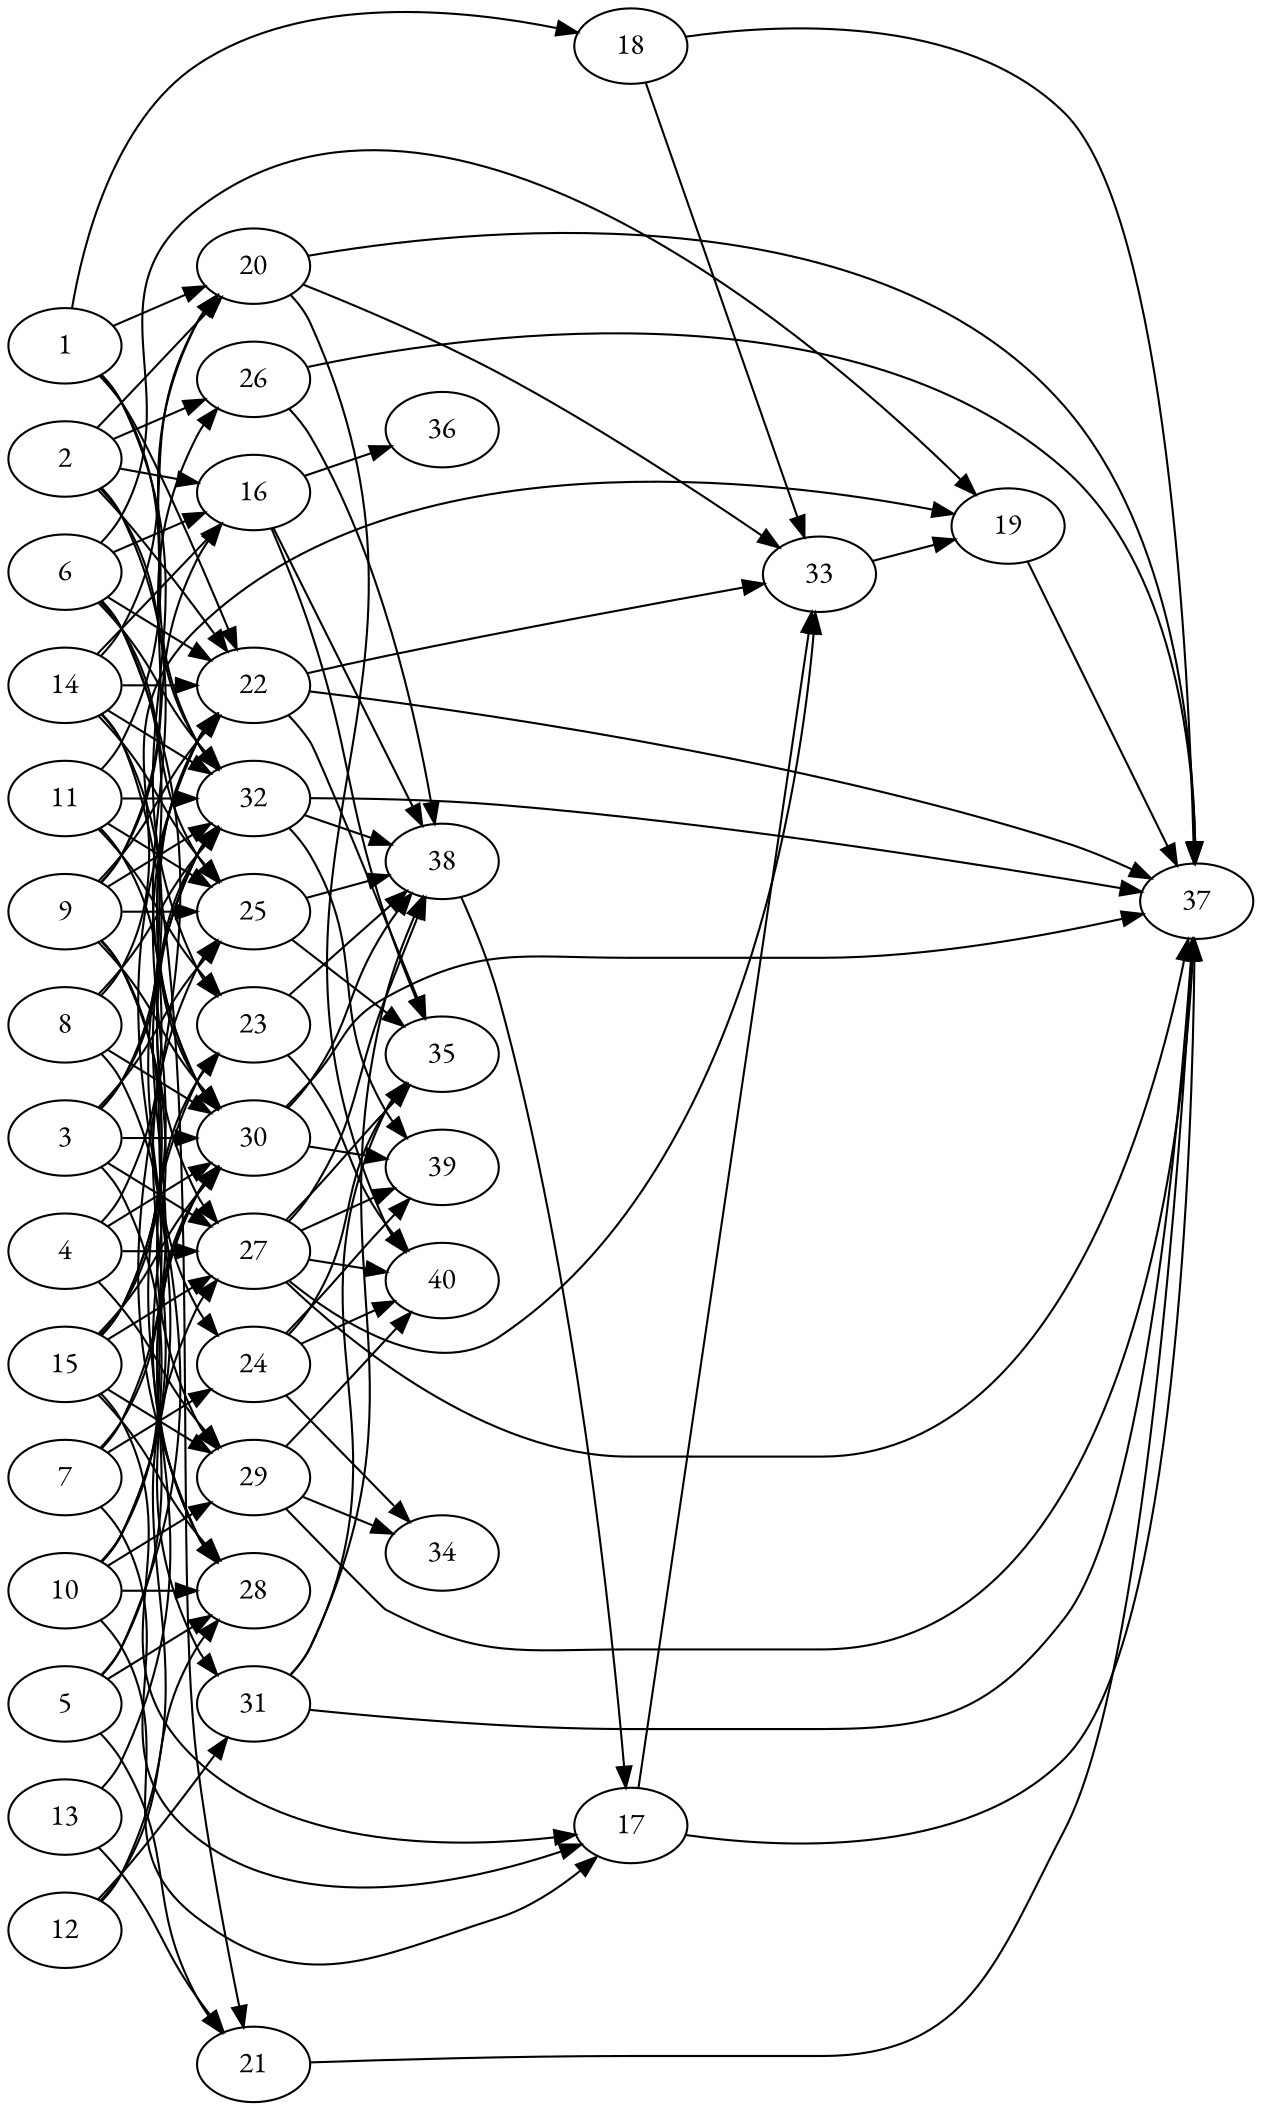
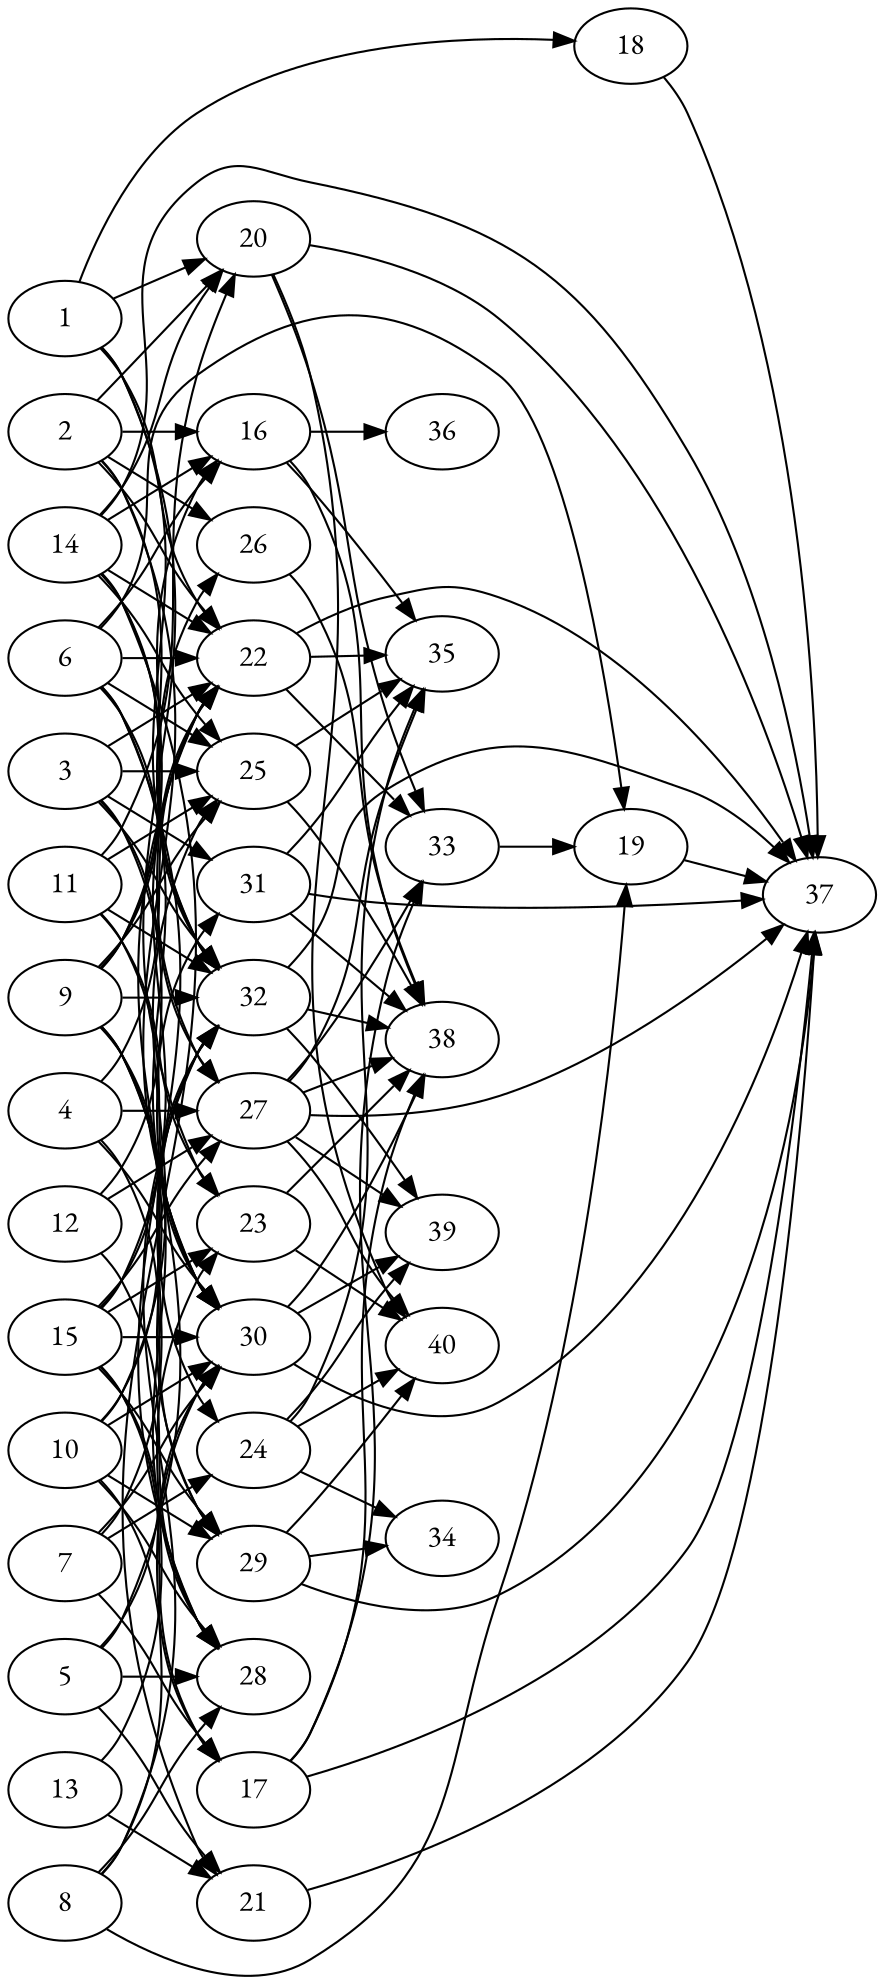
(722, 300) -> none
(898, 377) -> (503, 246)
(569, 1326) -> (364, 1432)
